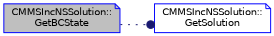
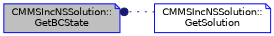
(133, 25) -> (141, 12)
